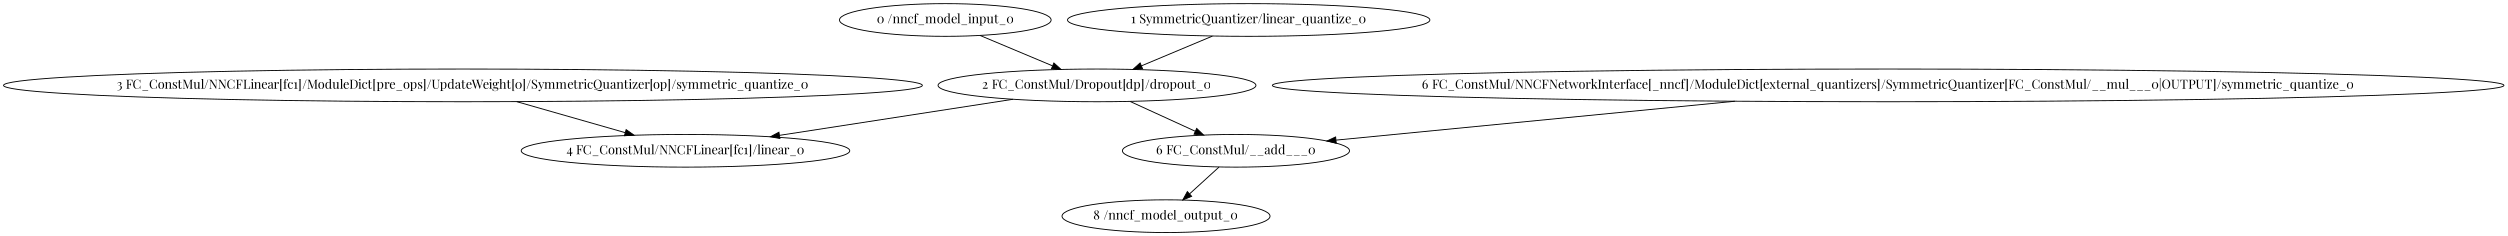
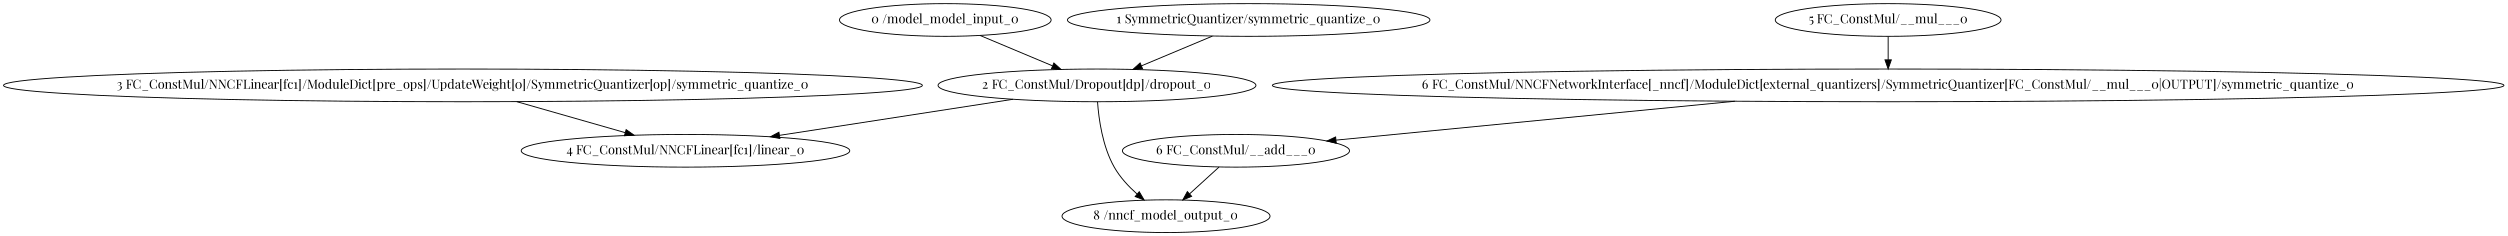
(945, 20) -> (945, 20)
(1249, 20) -> (1249, 20)
none -> (1888, 20)
(1163, 116) -> (1108, 152)
